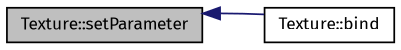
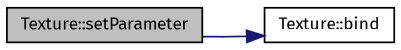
(242, 14) -> (225, 37)
